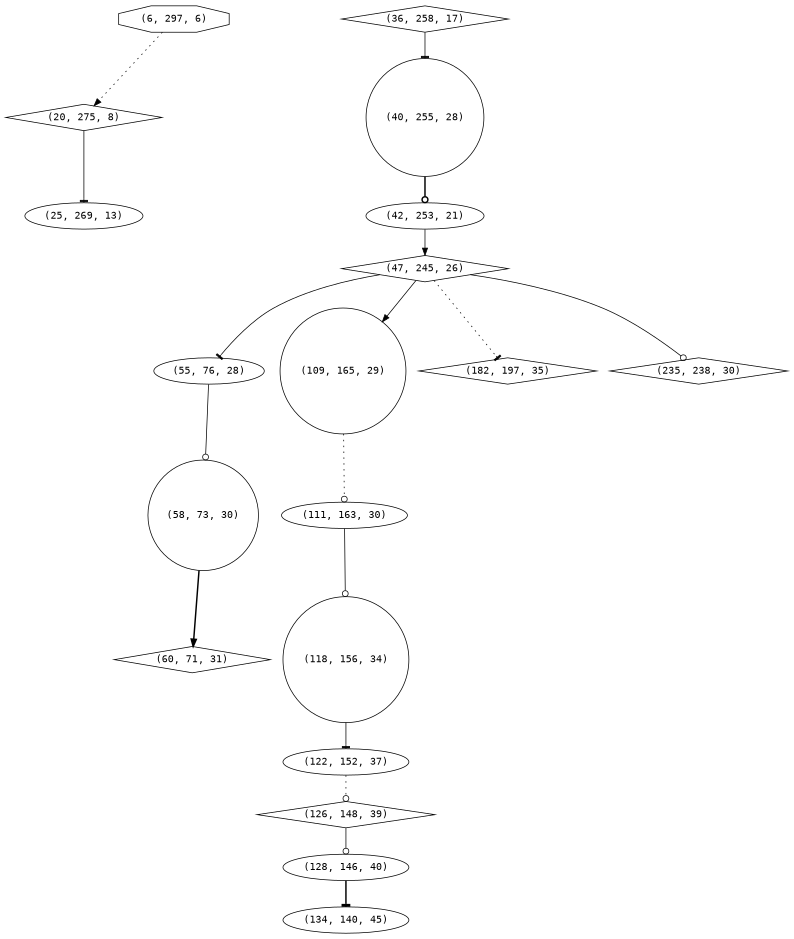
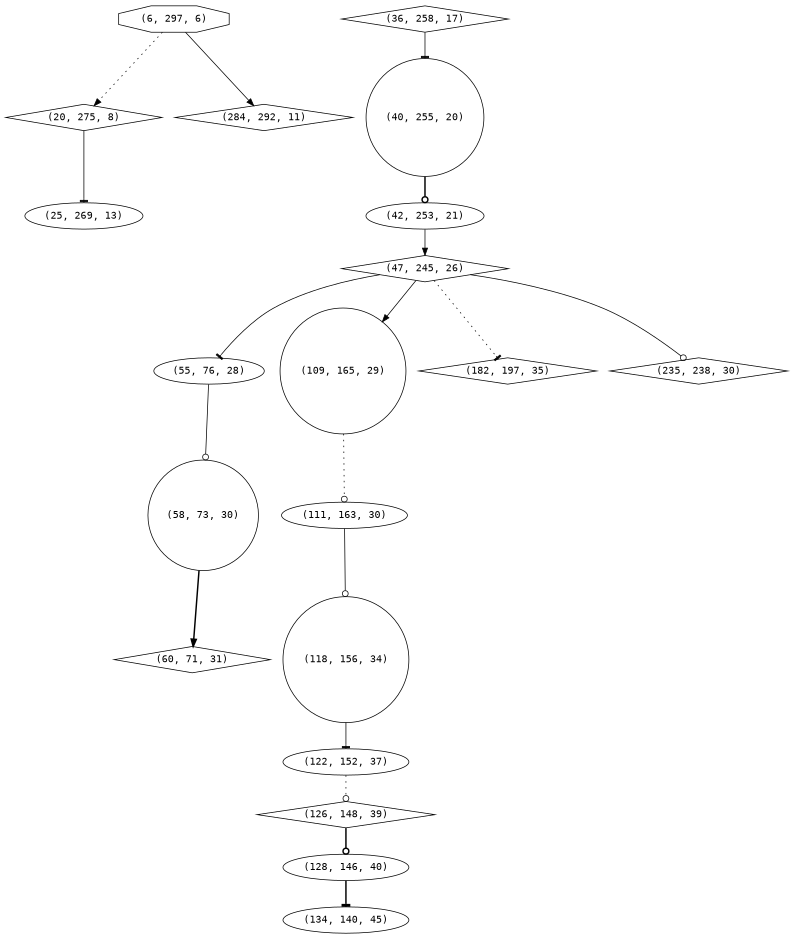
none -> (264, 117)
(425, 117) -> (425, 117)
(346, 838) -> (346, 838)
